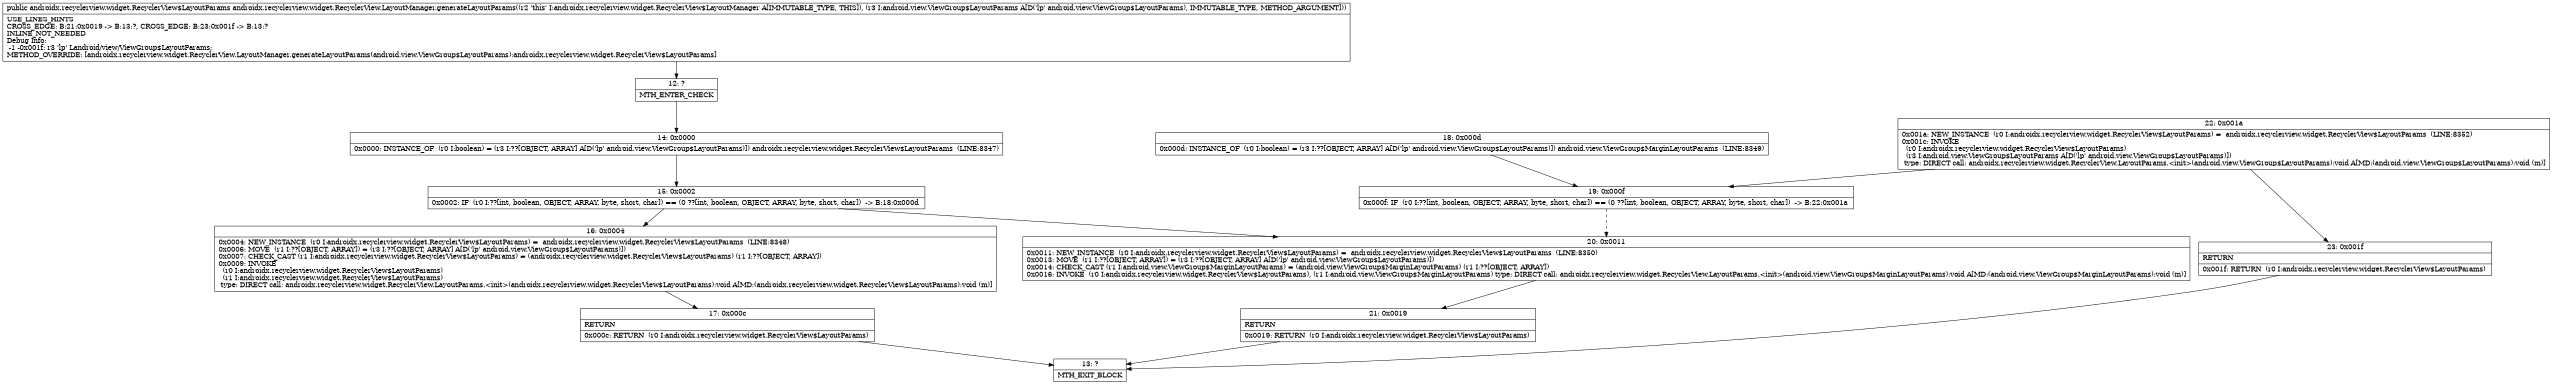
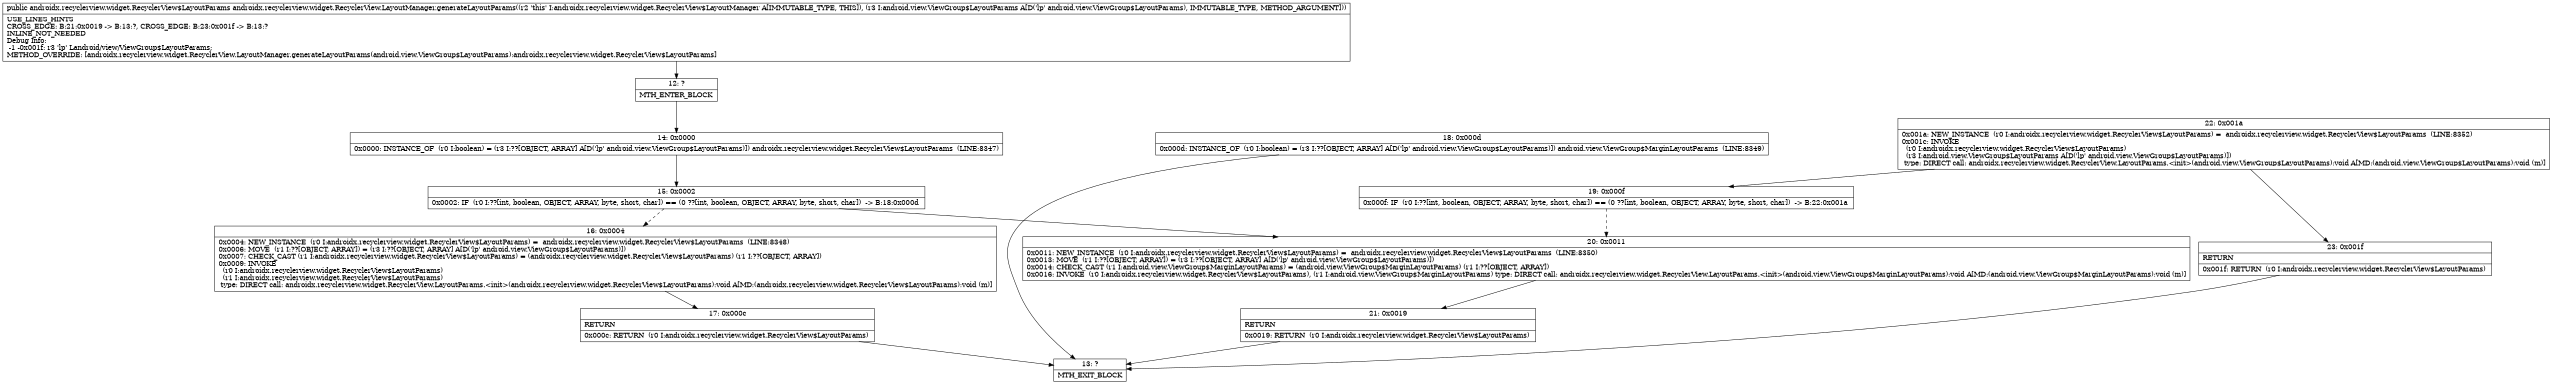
(676, 95) -> (676, 95)
(1532, 170) -> (1069, 195)
(655, 216) -> (655, 216)
